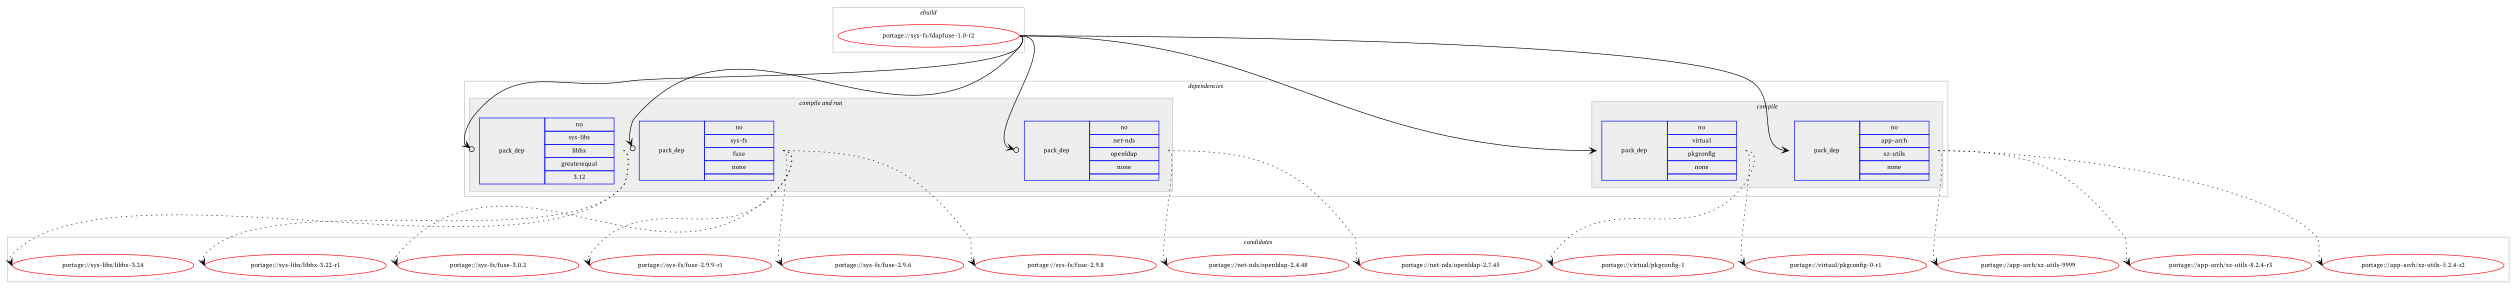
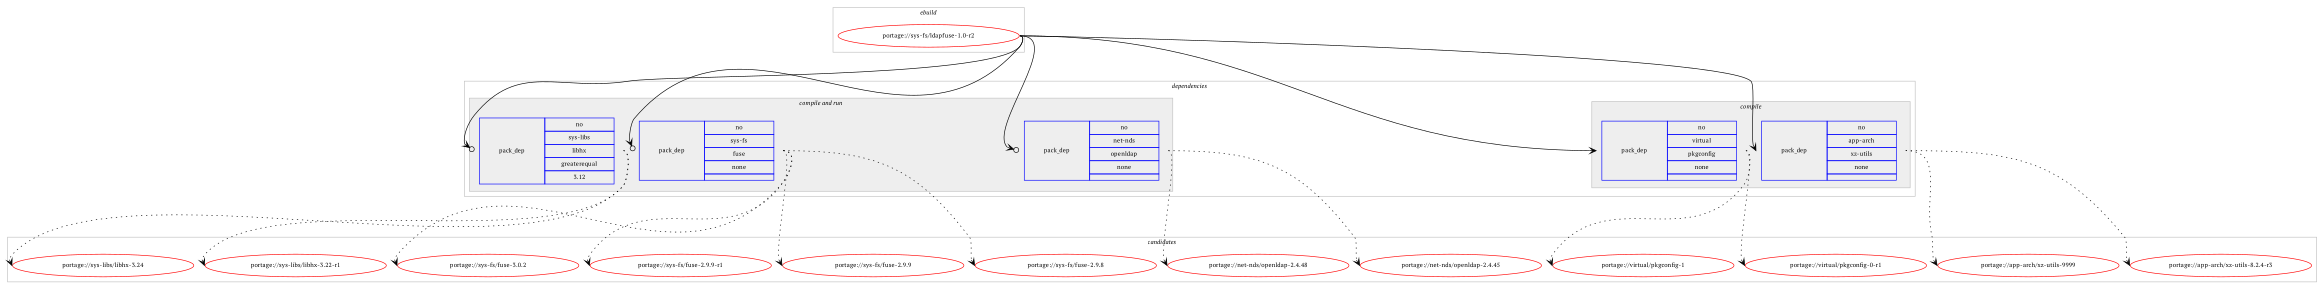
(873, 266) -> (873, 266)
(1451, 266) -> (1451, 266)
(2413, 266) -> none
